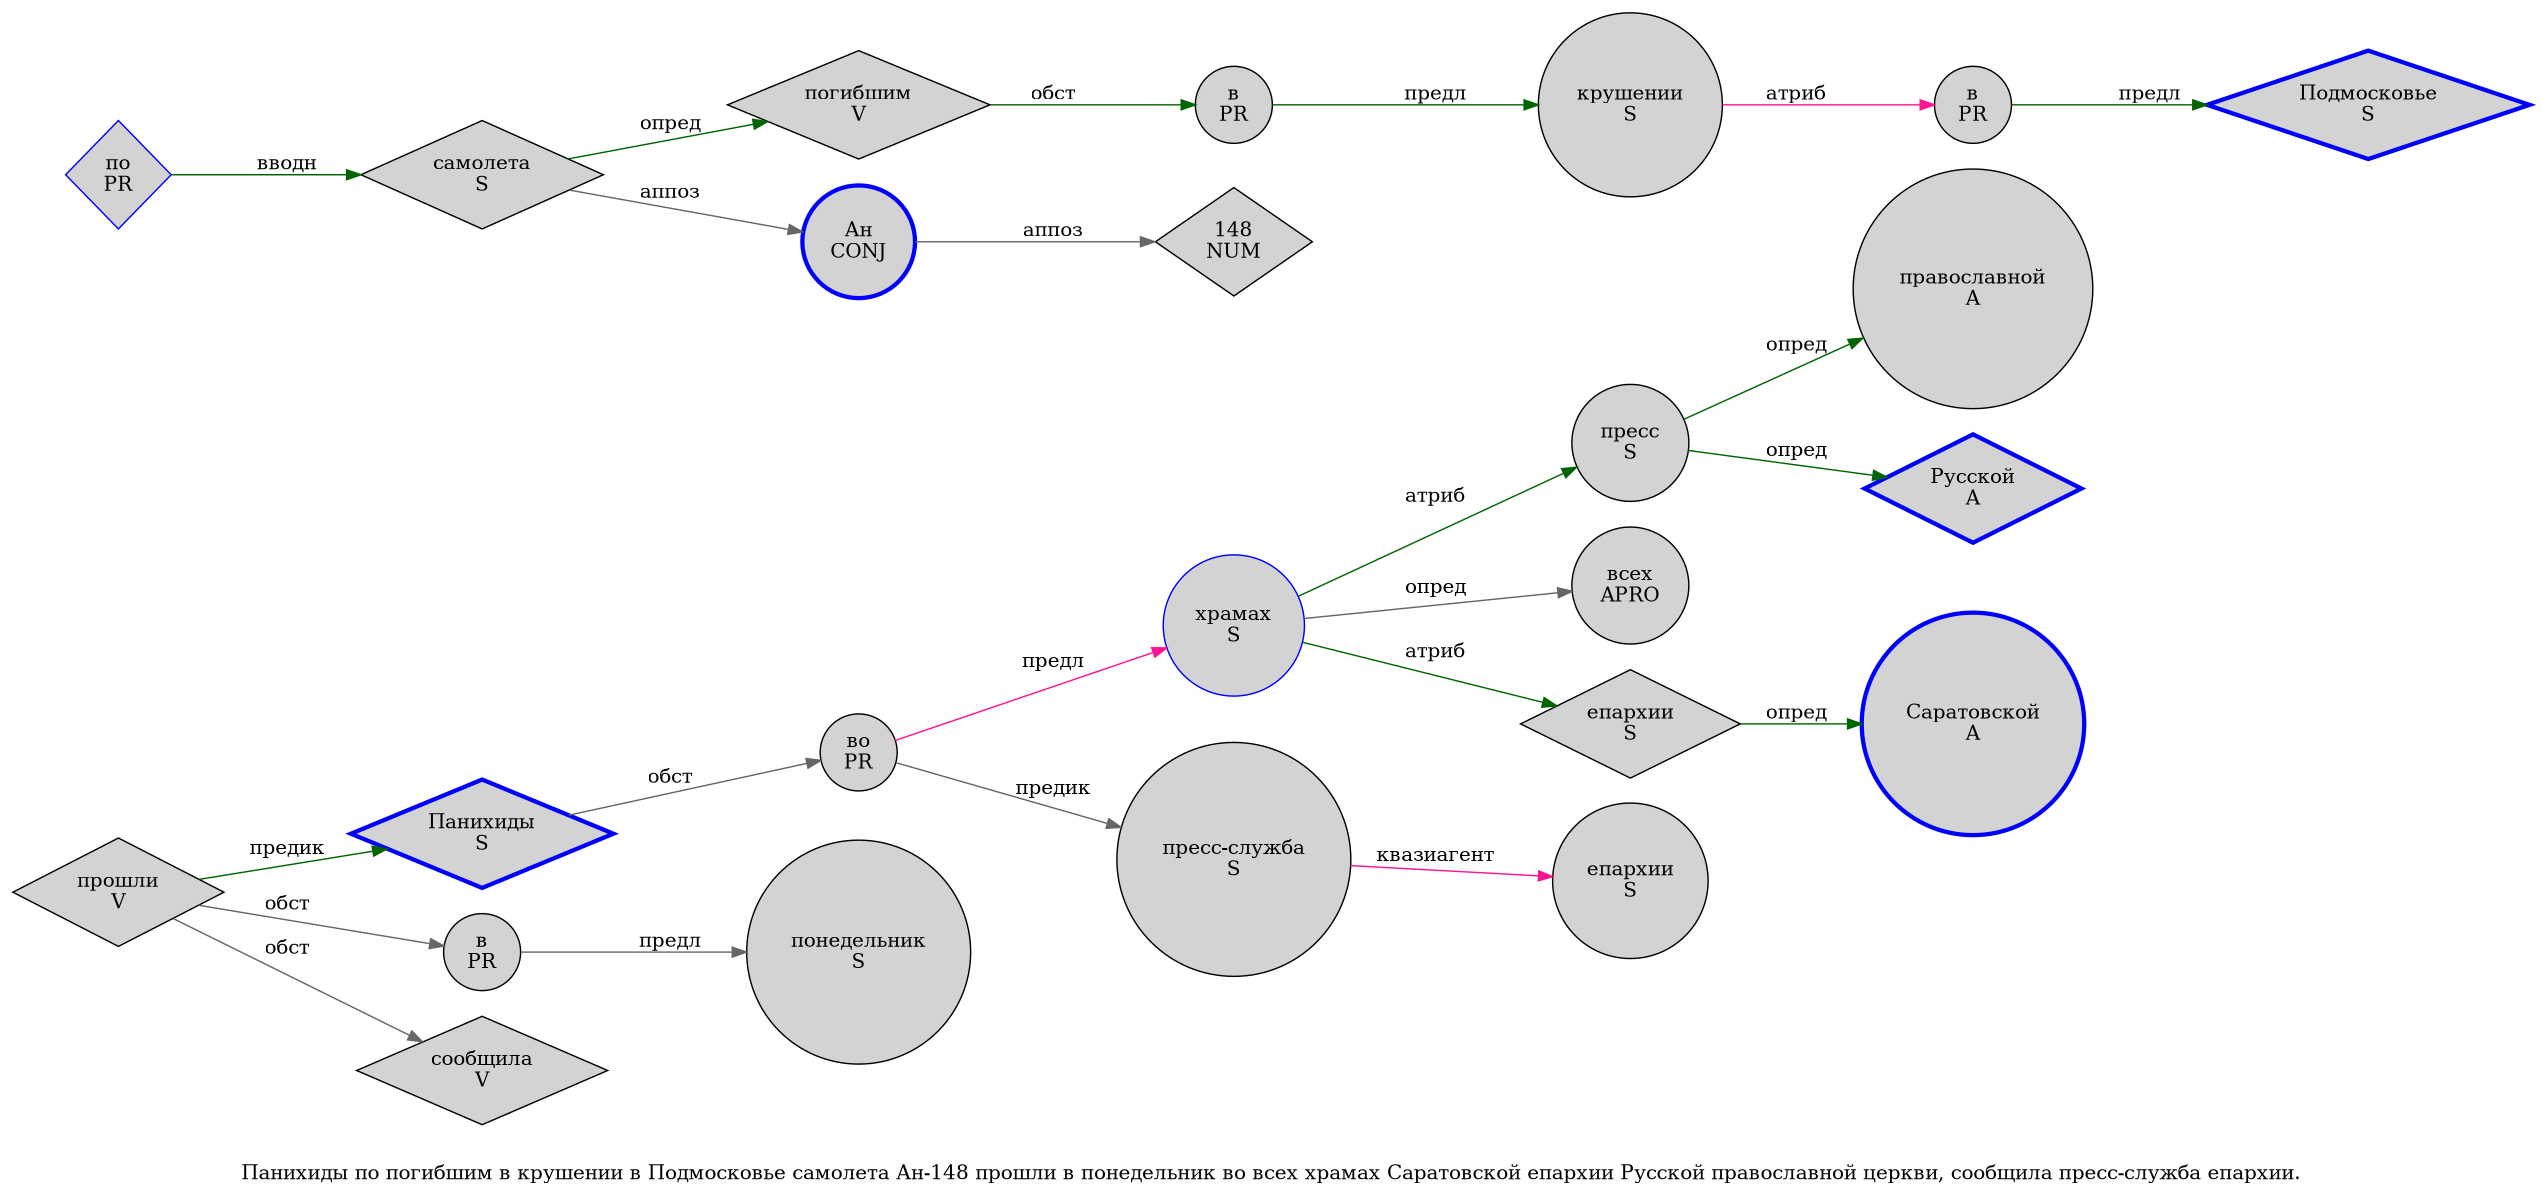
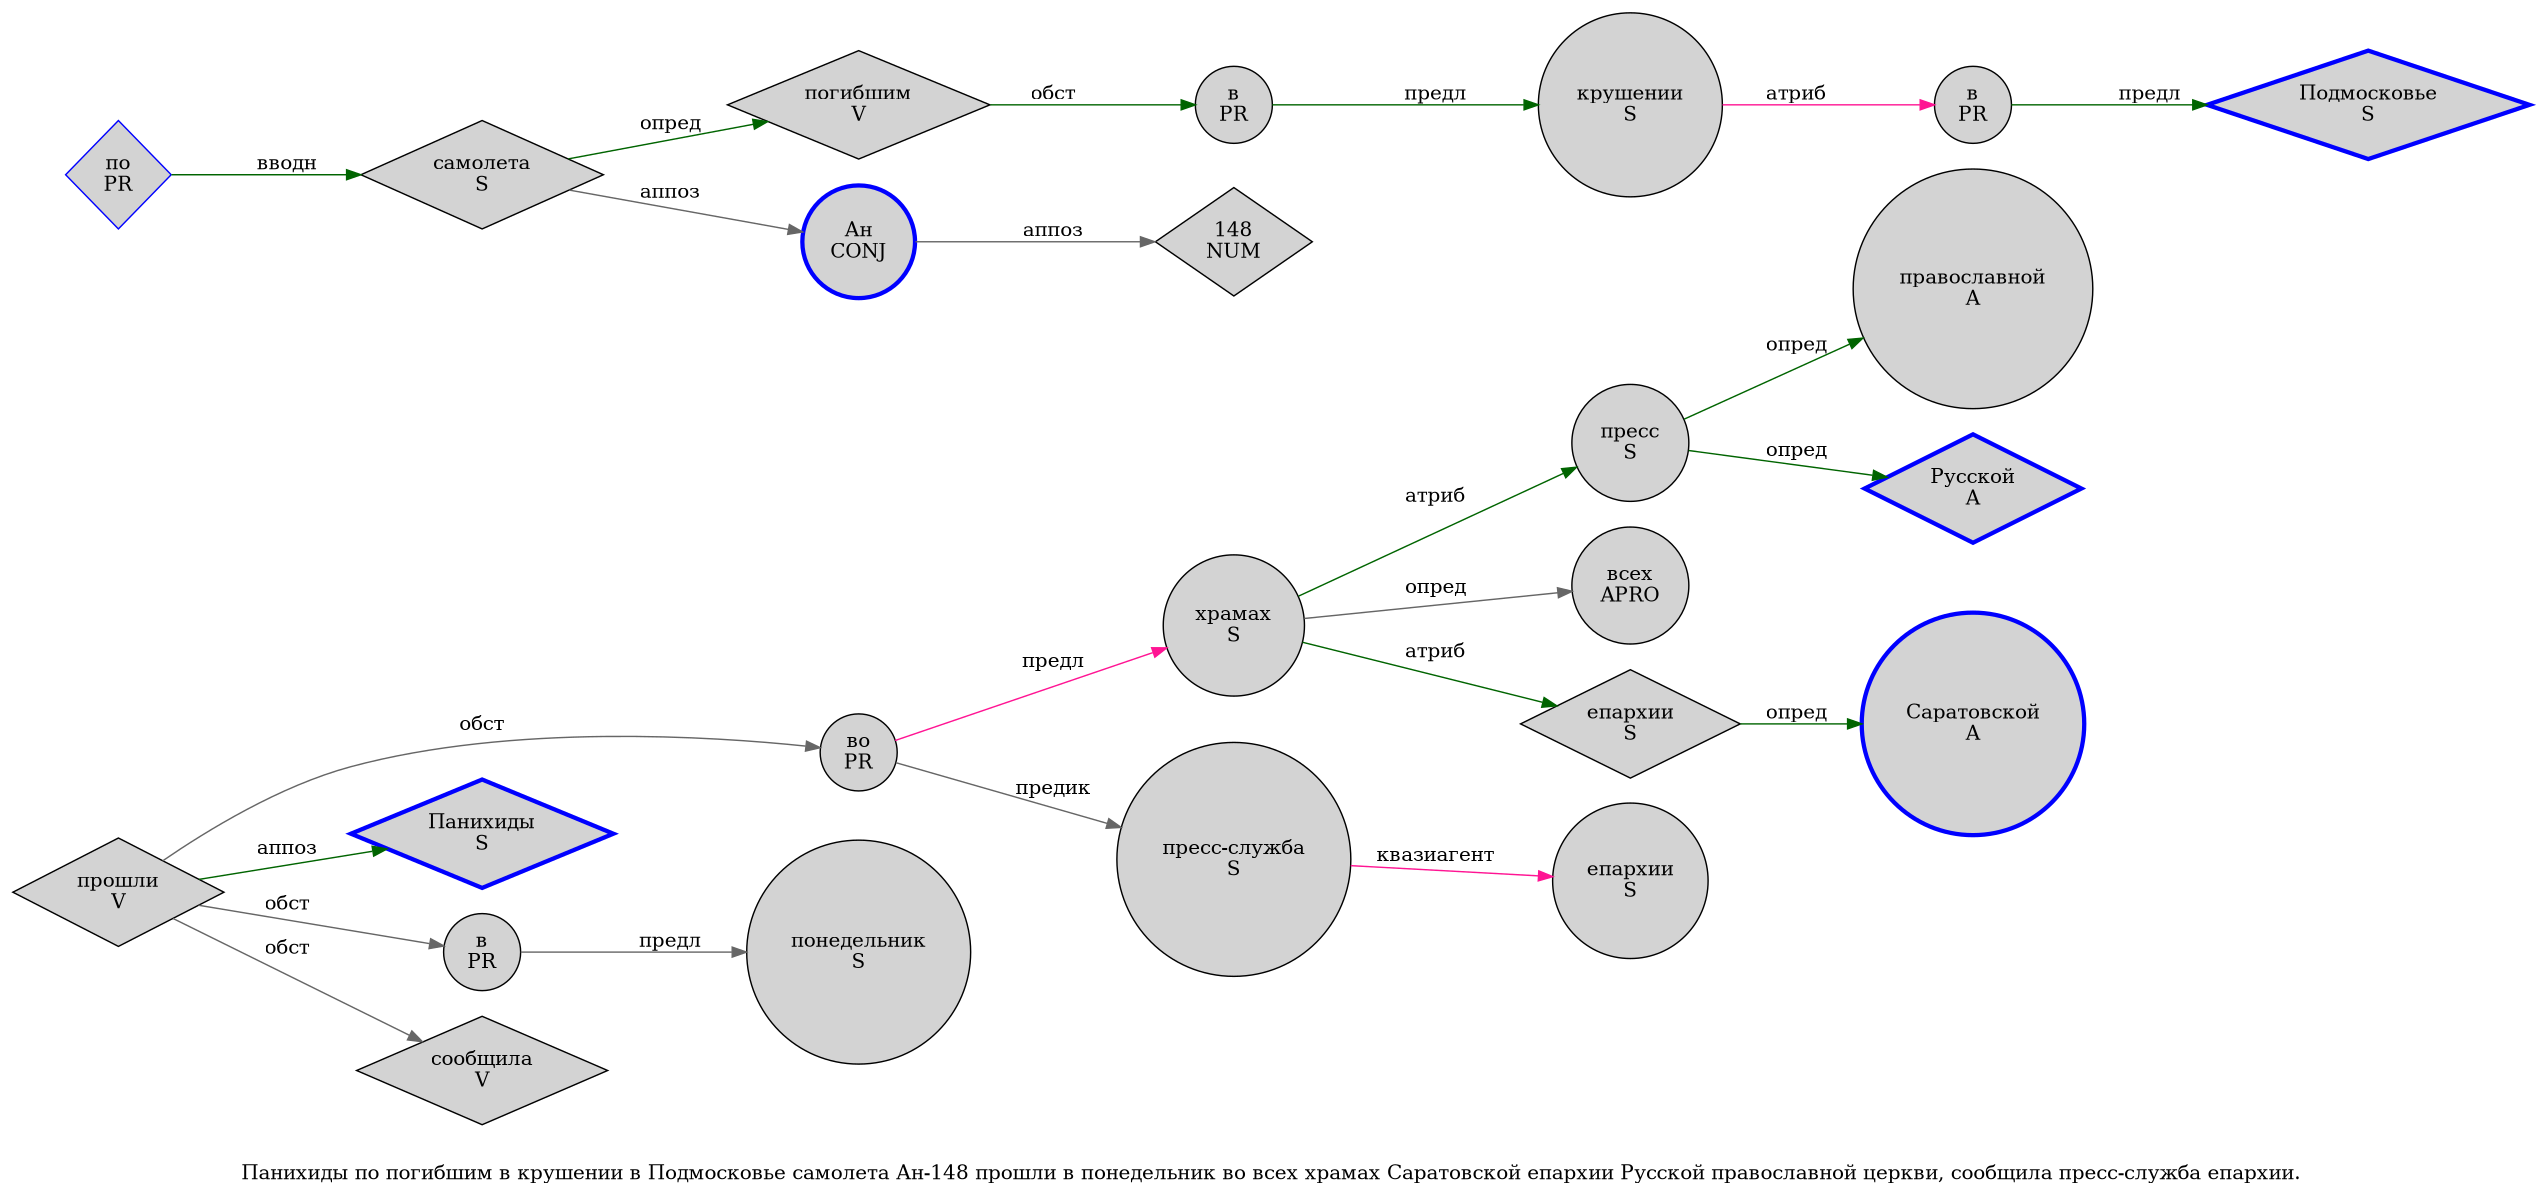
(1234, 625) -> (1234, 625)
(688, 789) -> (472, 745)
(287, 849) -> (287, 849)
